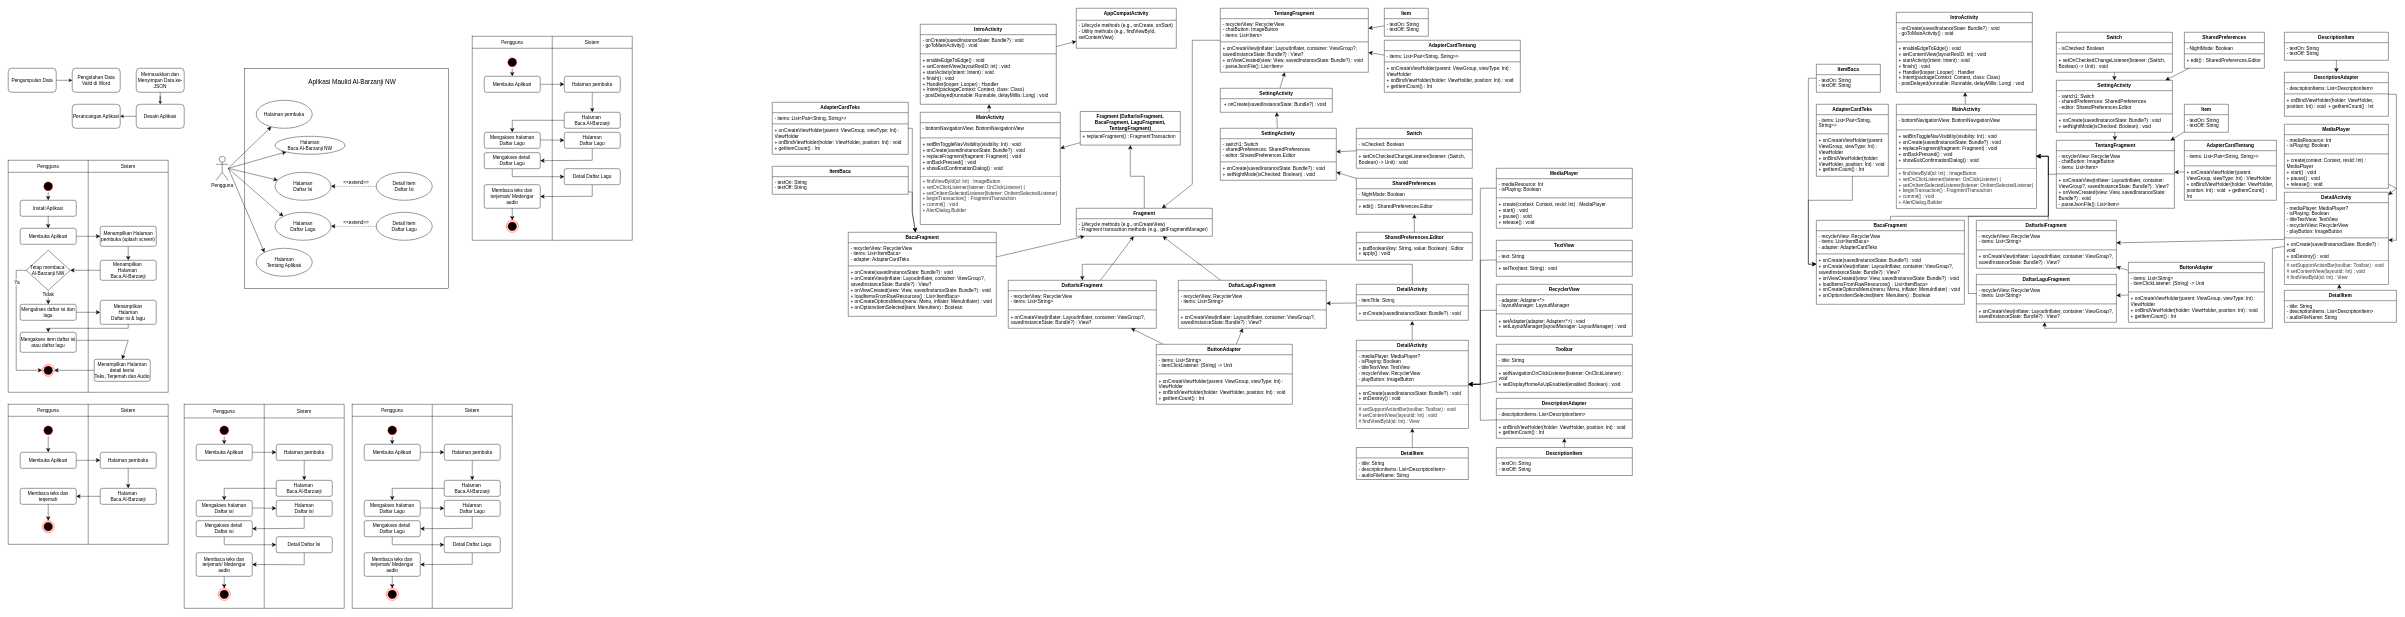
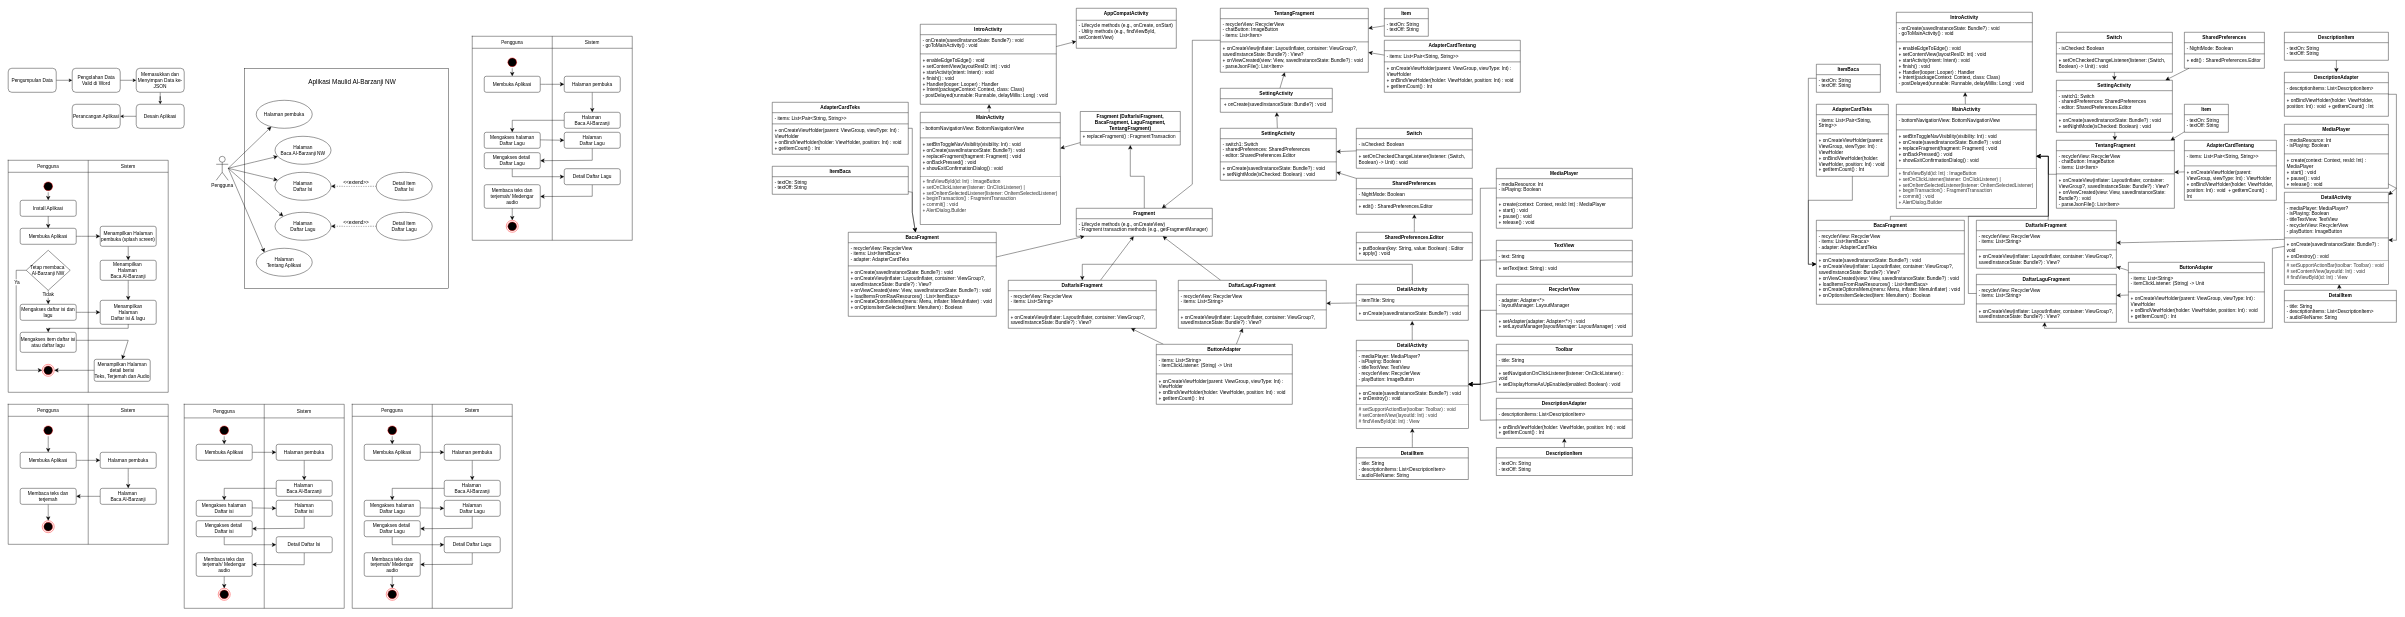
none -> (132, 80)
(310, 145) -> (303, 150)
(74, 270) -> (128, 295)
